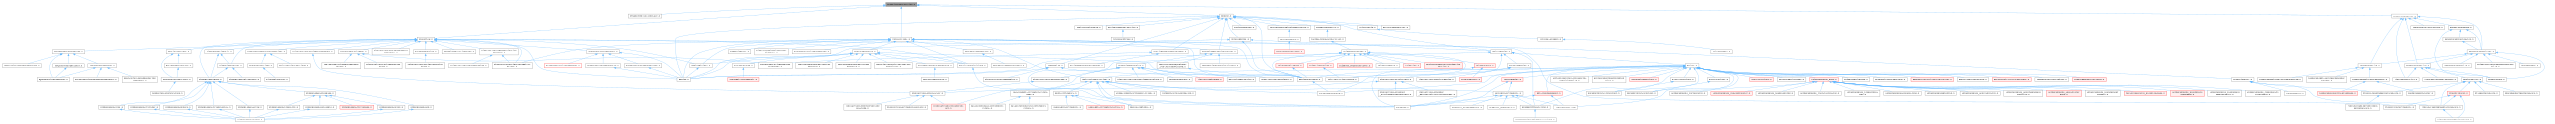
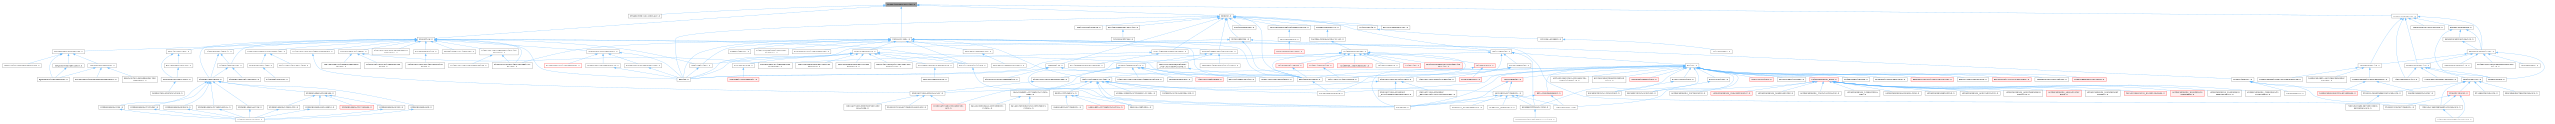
(1355, 66) -> (1355, 66)
